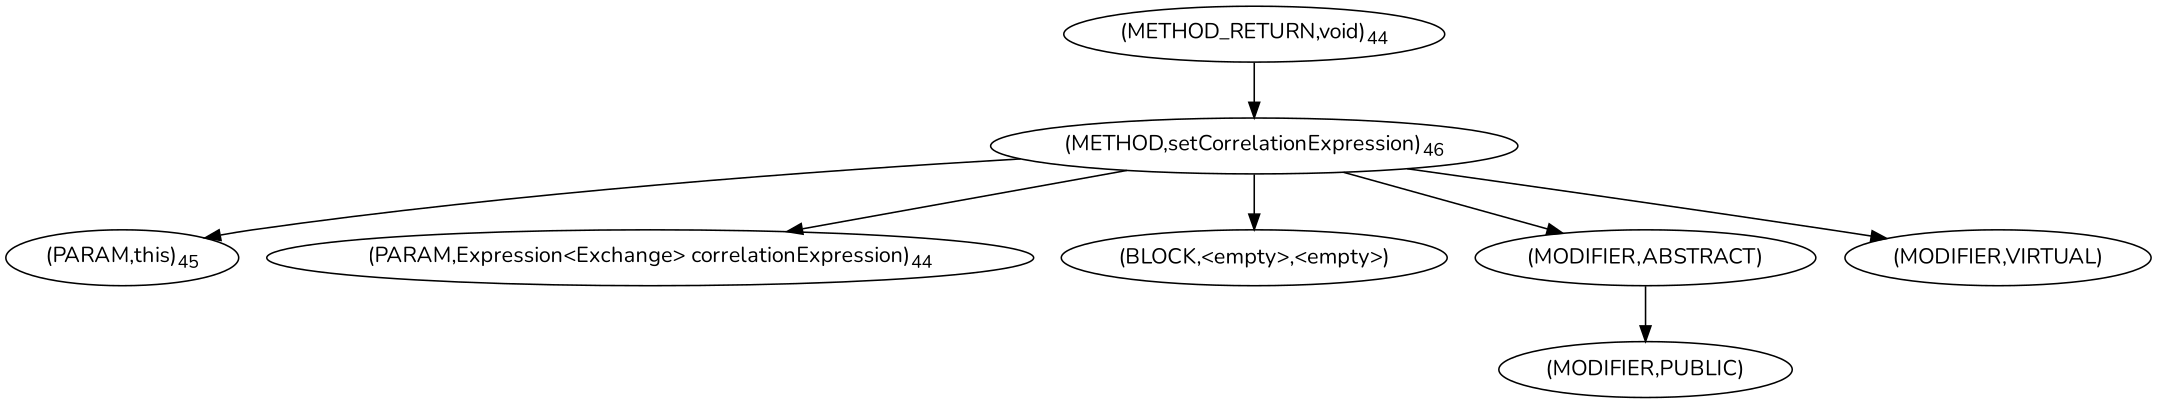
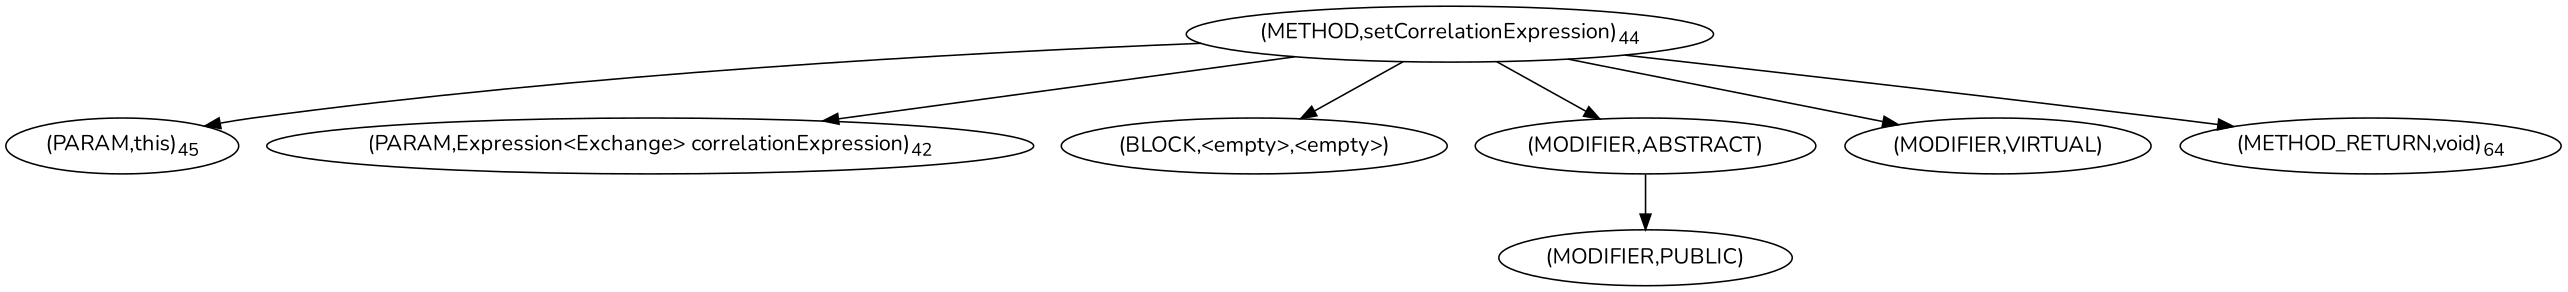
(1378, 32) -> (2494, 144)
(1254, 82) -> (1922, 89)
(1434, 144) -> (1629, 32)
(922, 255) -> (922, 144)
